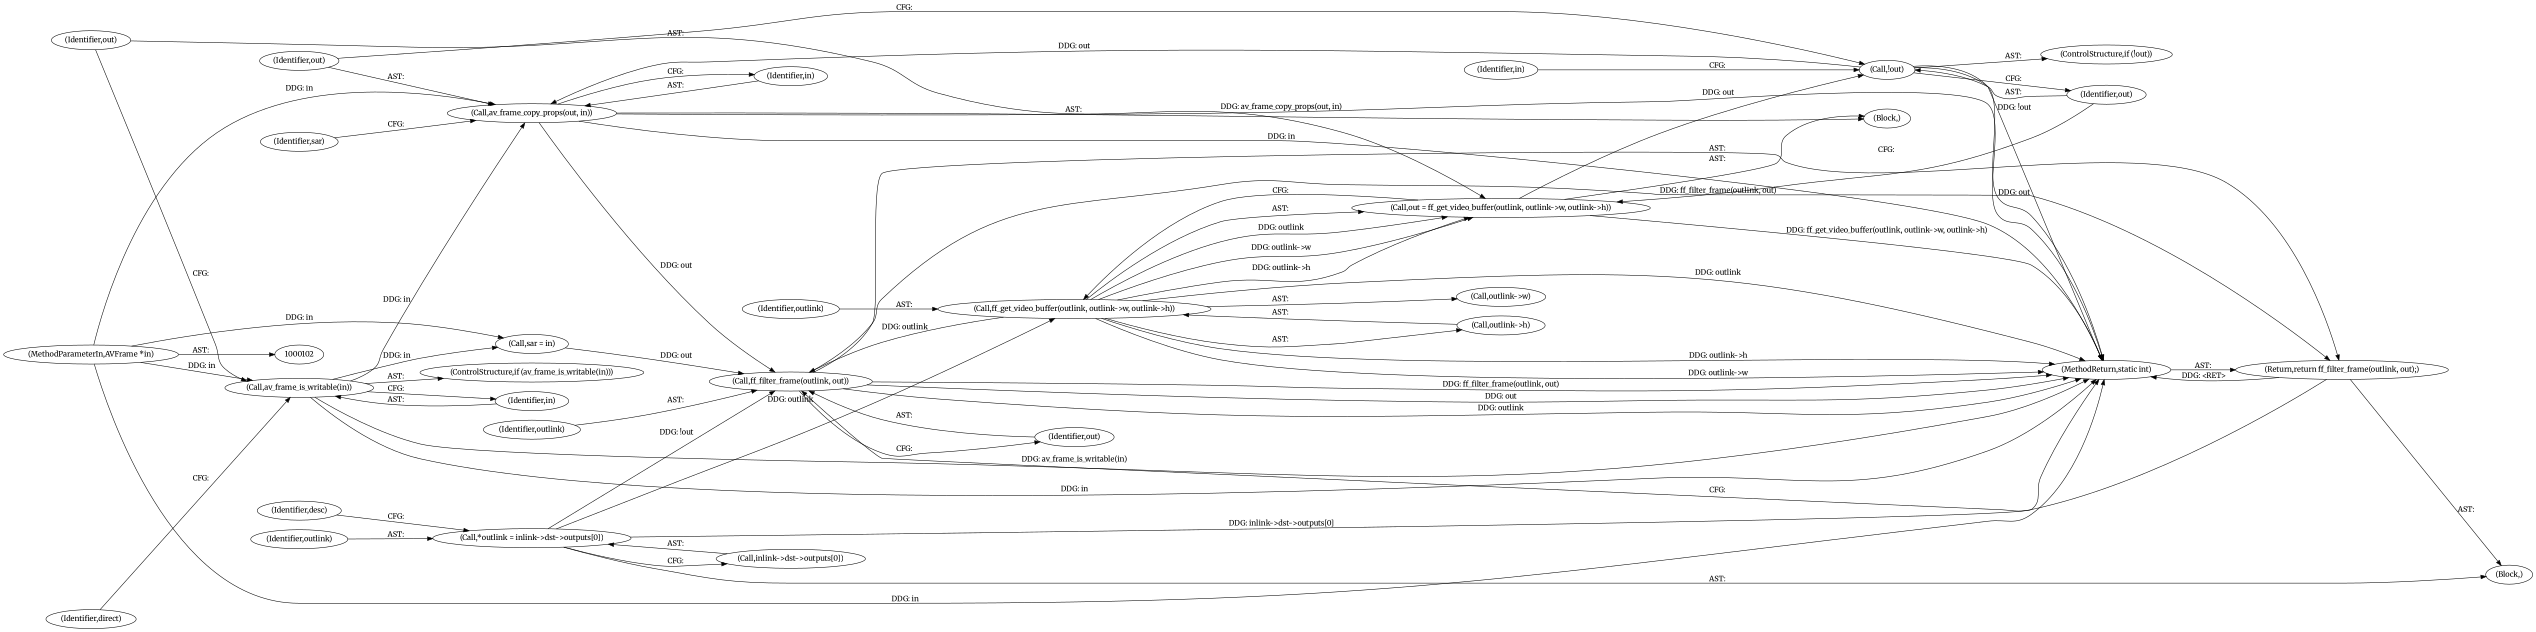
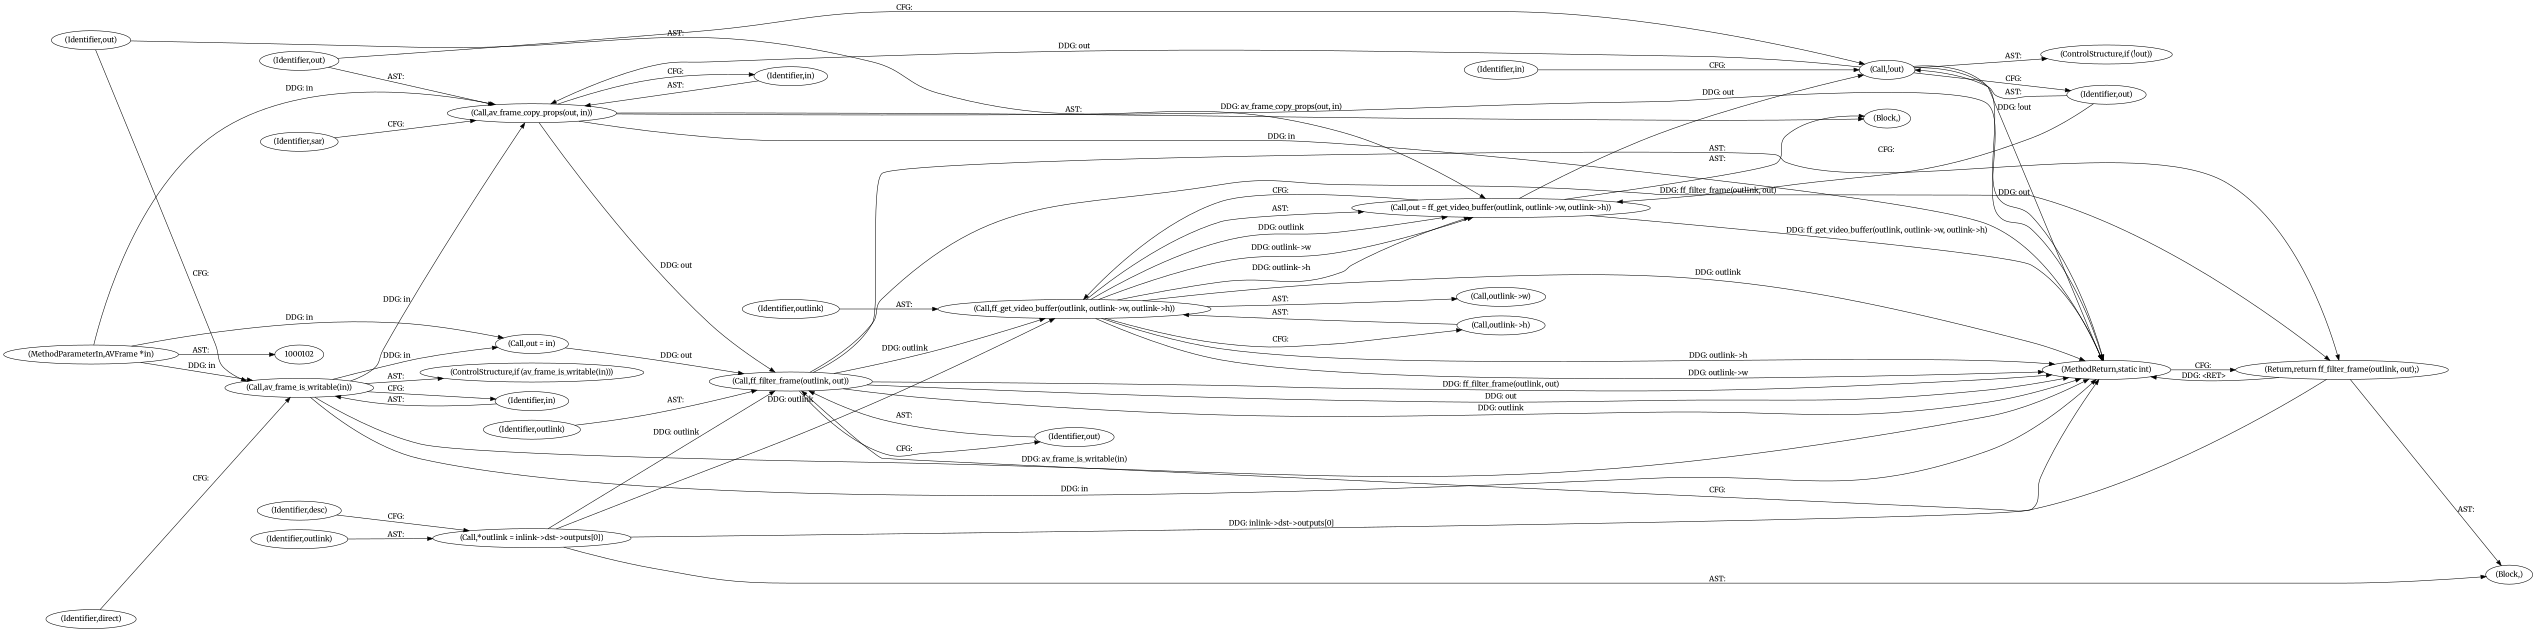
(907, 336) -> (938, 350)
(1281, 339) -> (1281, 339)
(532, 344) -> (532, 344)
(2204, 366) -> (2204, 366)
(676, 433) -> (676, 433)
(791, 559) -> none
(1076, 602) -> none
